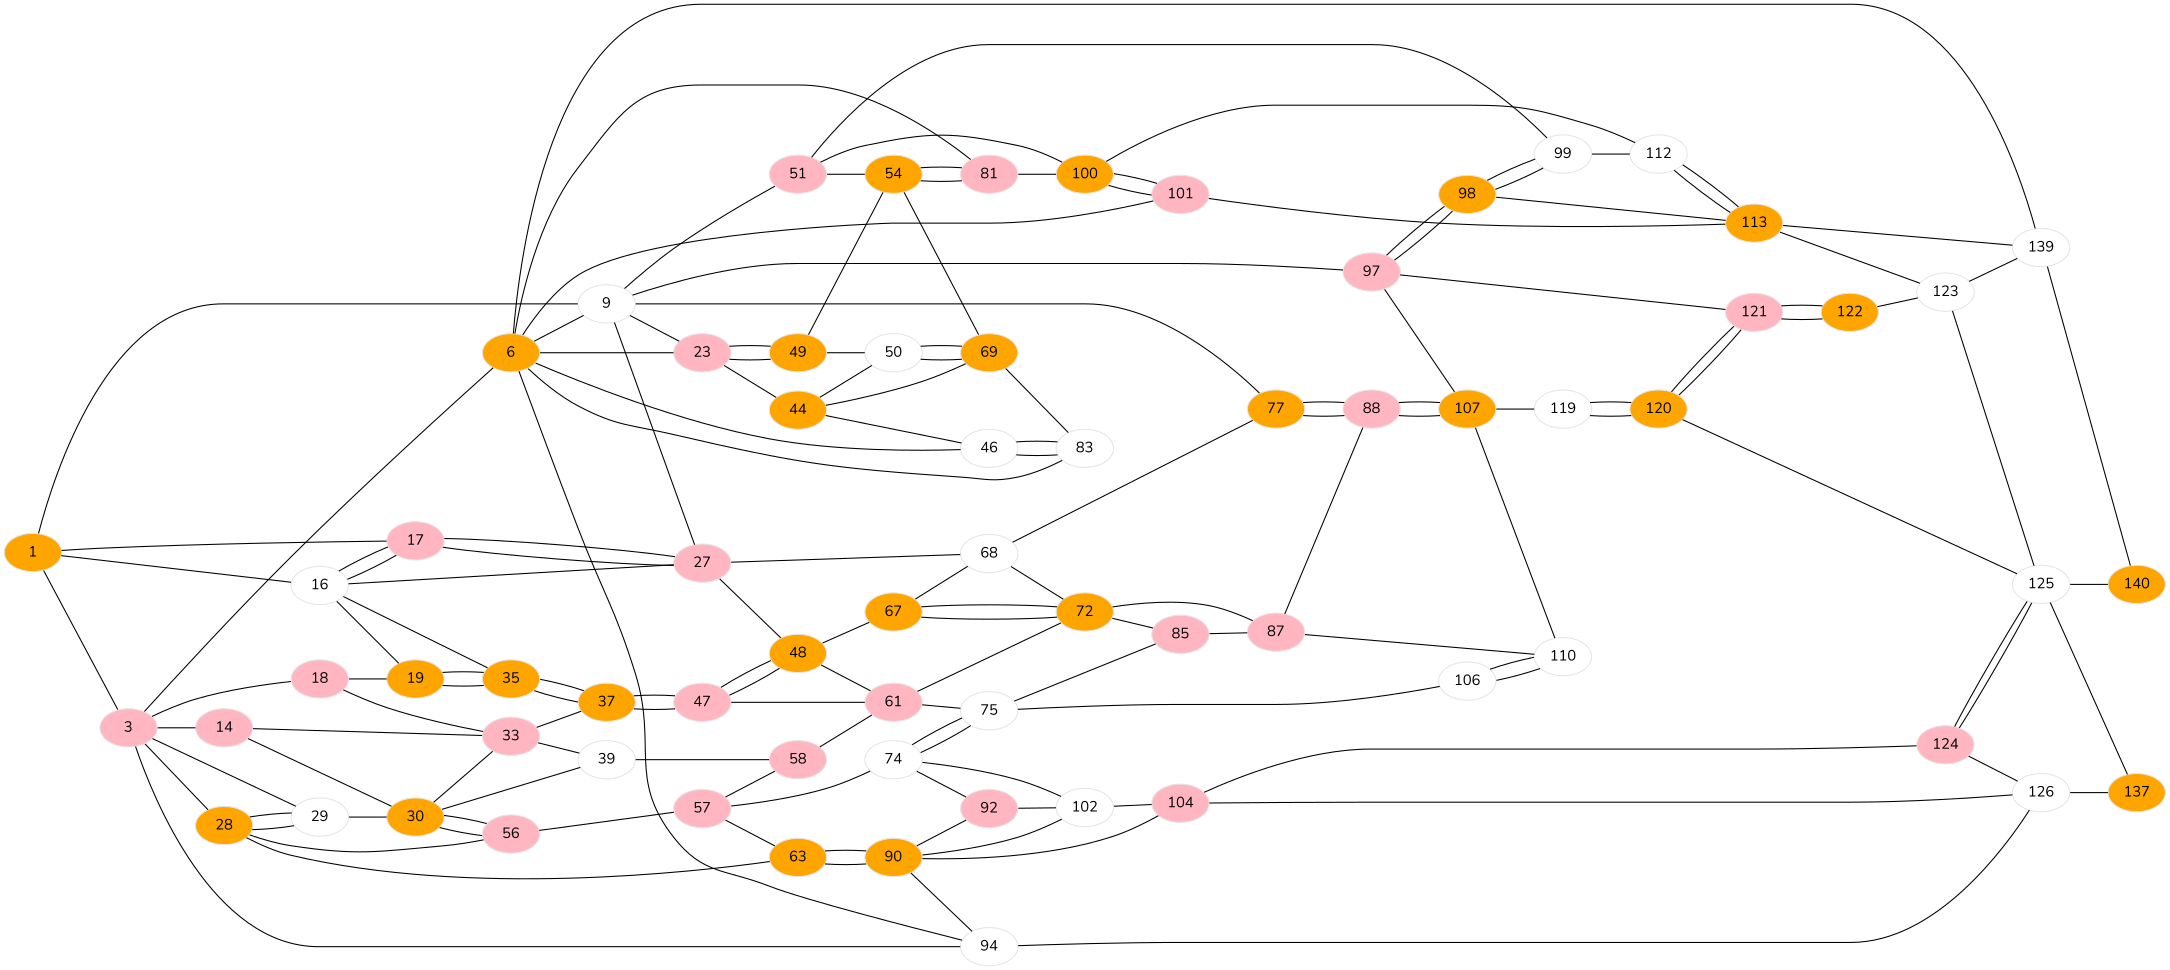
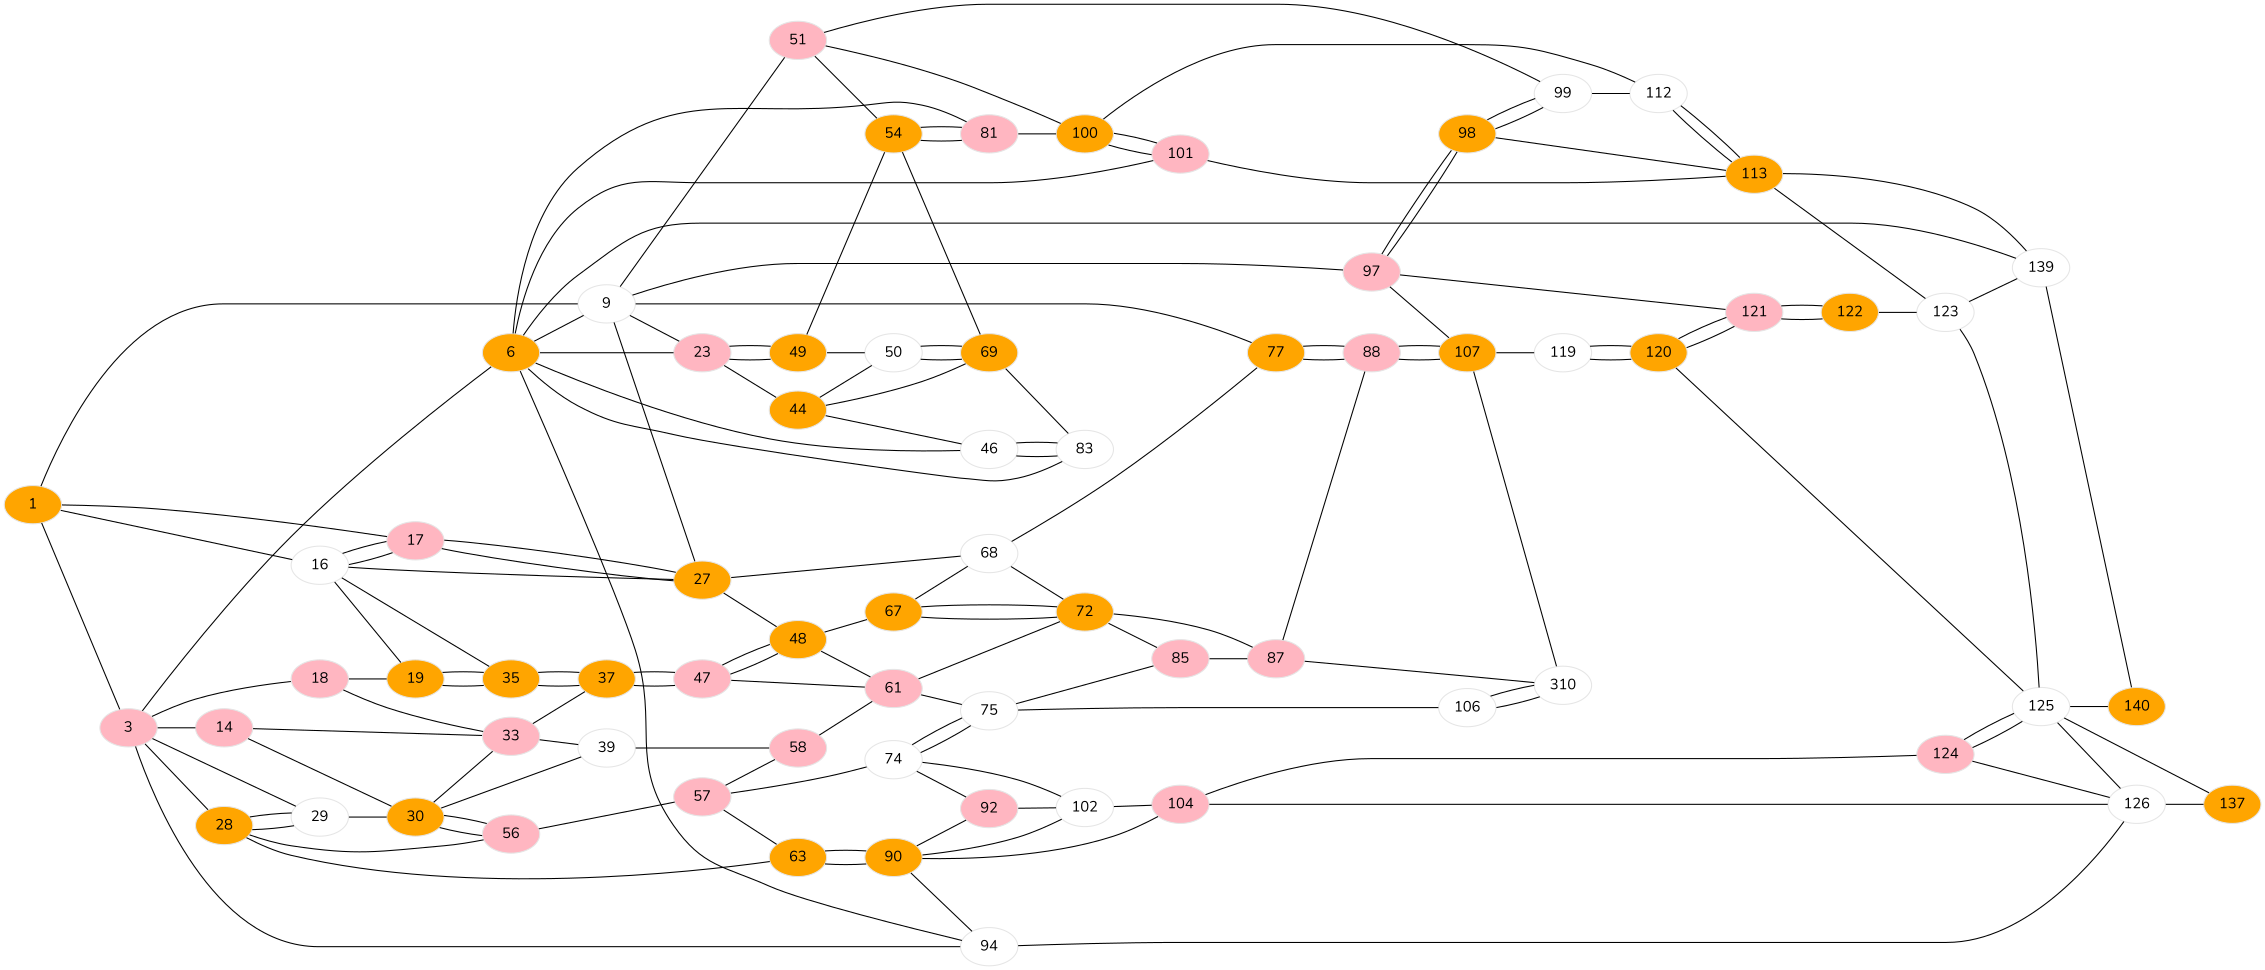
(702, 563) -> (702, 580)
(1563, 657) -> (1563, 685)
none -> (2089, 756)
